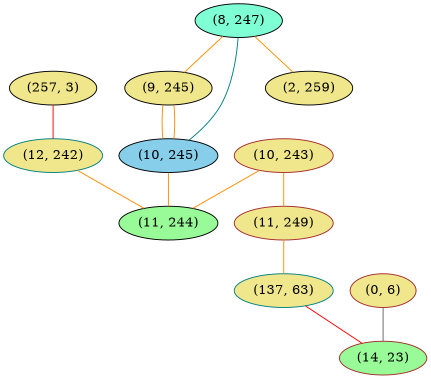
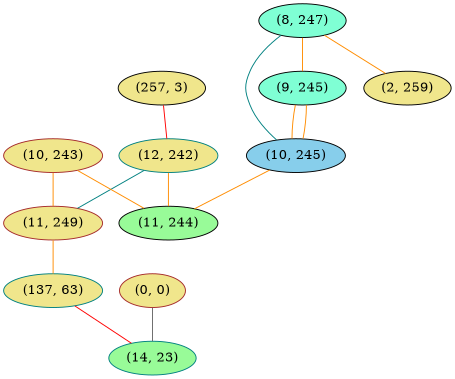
(168, 88) -> (302, 88)
none -> (117, 186)
(383, 291) -> (152, 291)
(383, 358) -> (152, 358)
